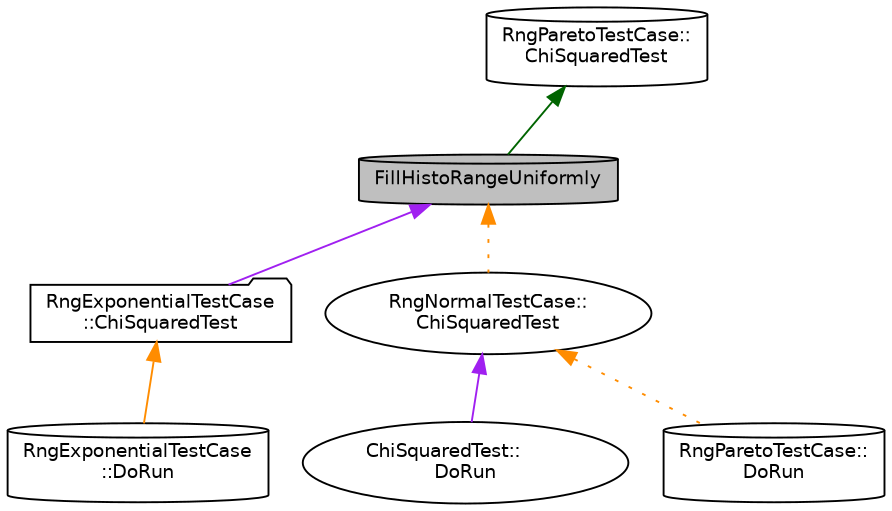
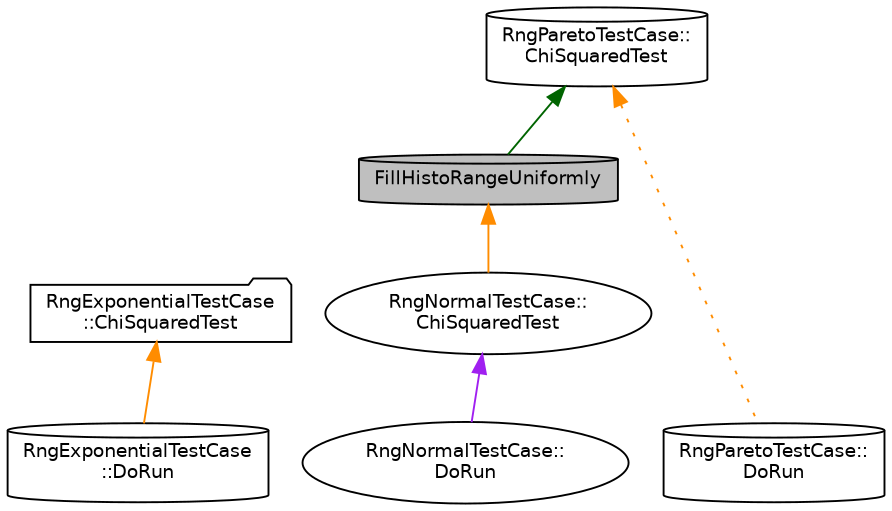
(320, 248) -> none
(488, 248) -> (488, 248)
(638, 391) -> (689, 264)
(466, 463) -> (466, 463)
